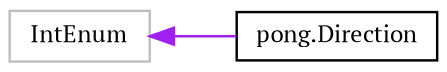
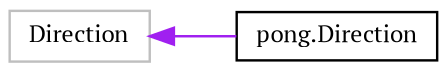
(80, 36) -> (80, 36)
